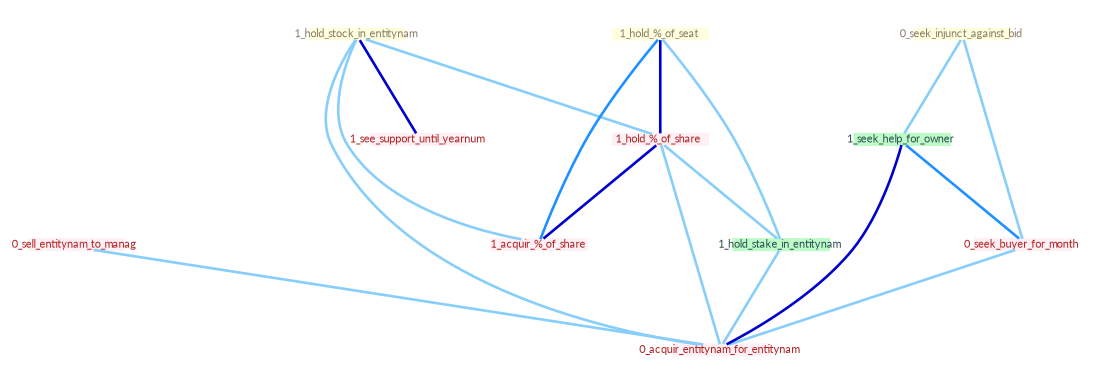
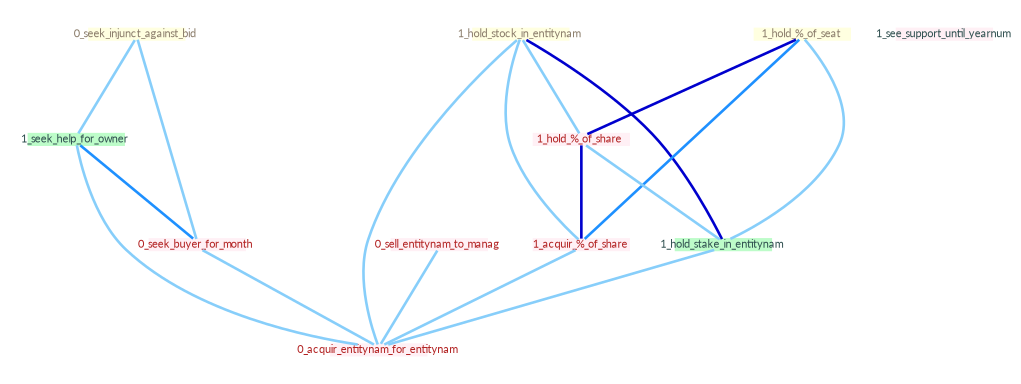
(388, 87) -> (646, 128)
(418, 139) -> (944, 34)
(690, 245) -> (480, 297)
(838, 265) -> (182, 289)
